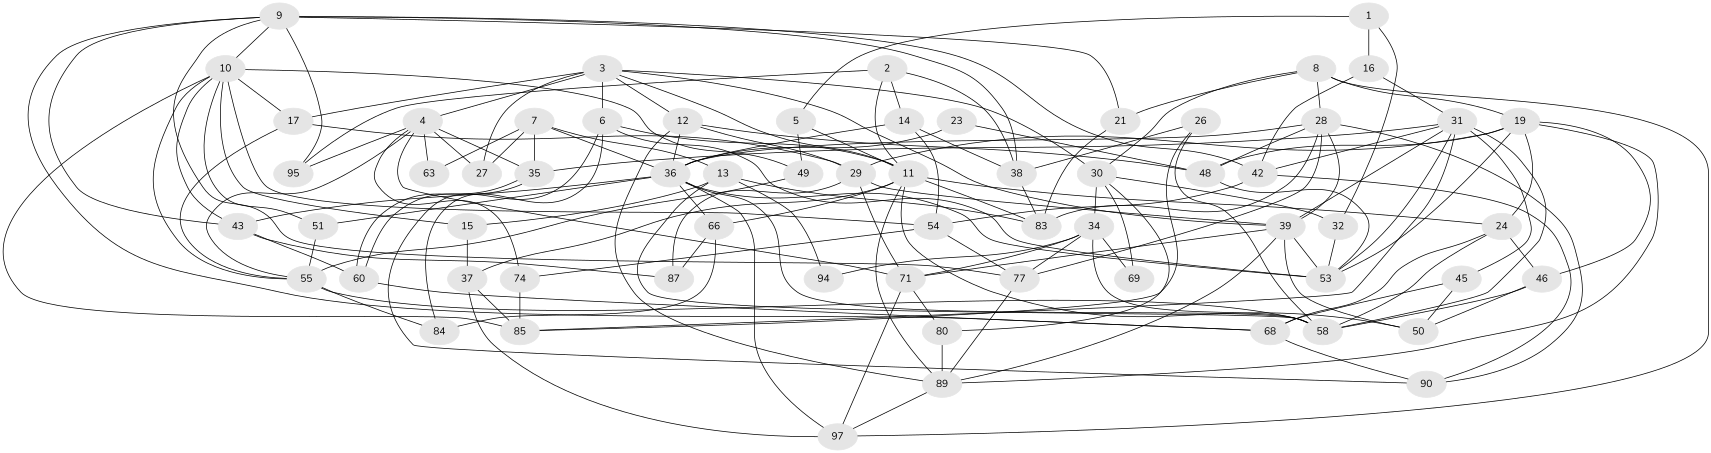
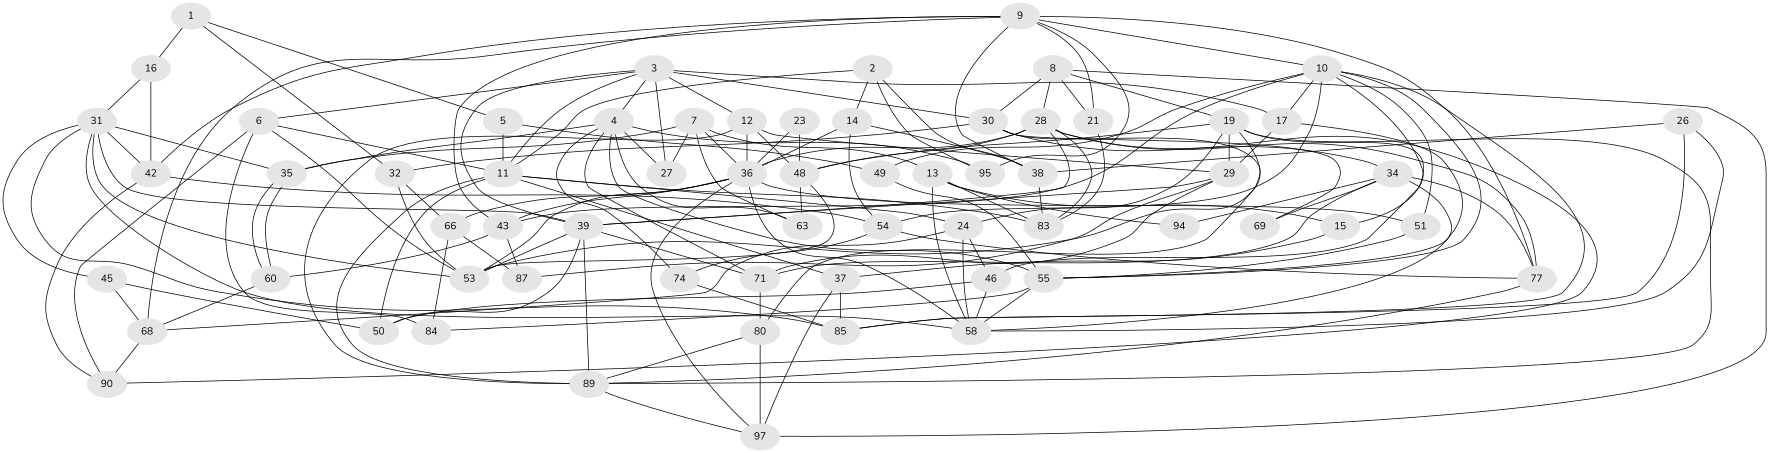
none -> (801, 200)
(814, 206) -> (426, 203)
(872, 358) -> (760, 388)
